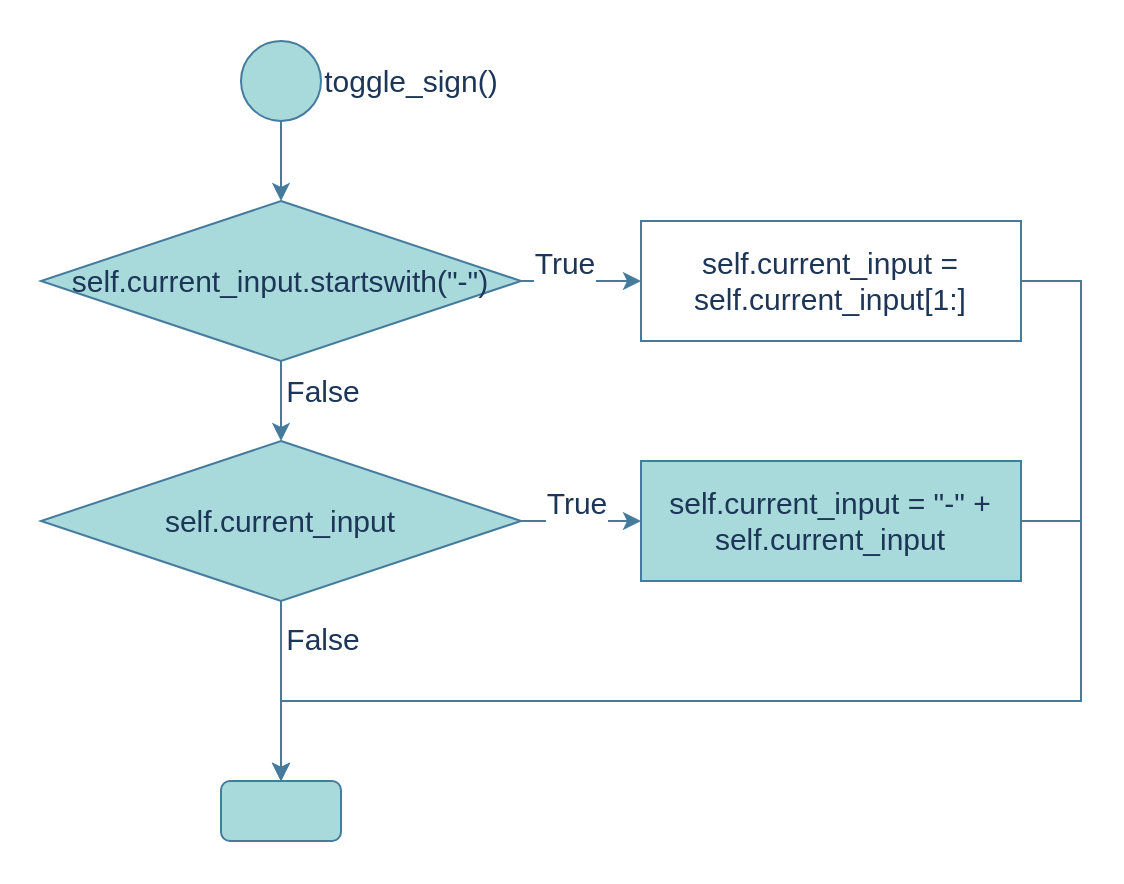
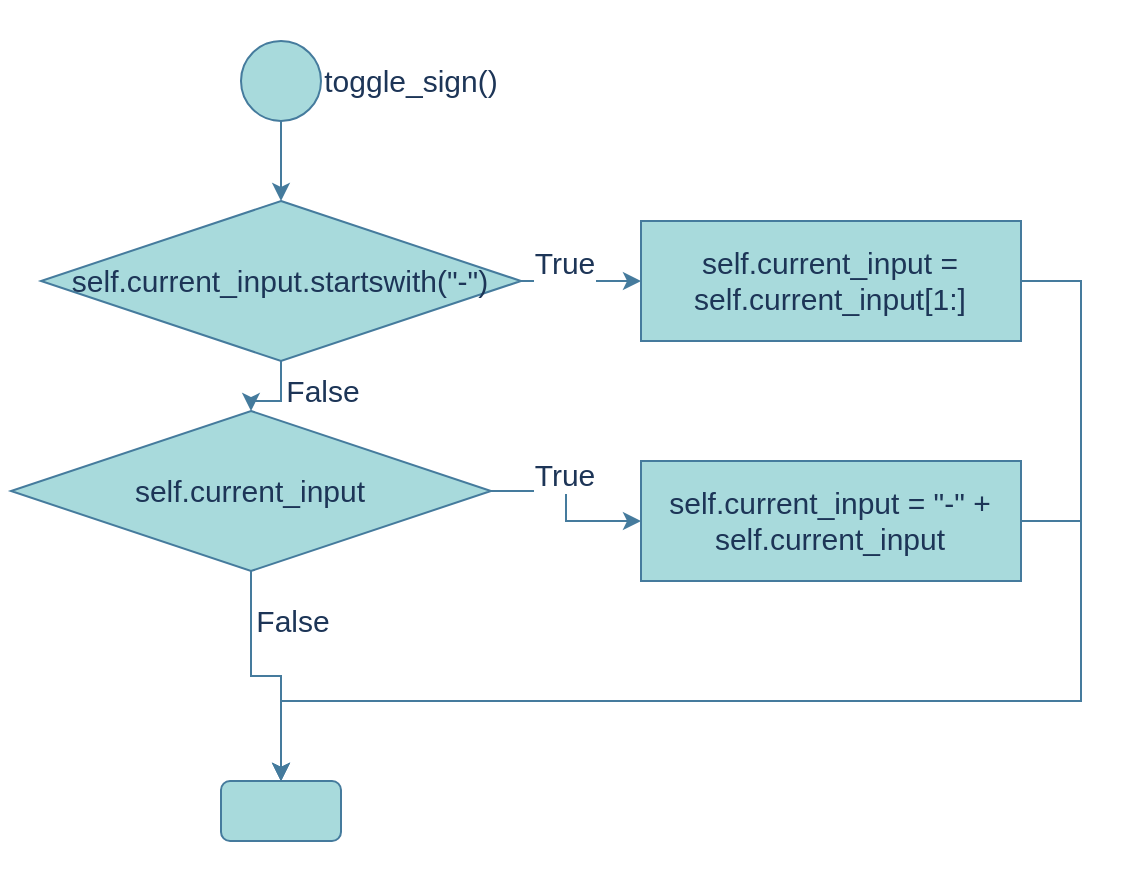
(831, 281) -> (831, 281)
(281, 521) -> (251, 491)
